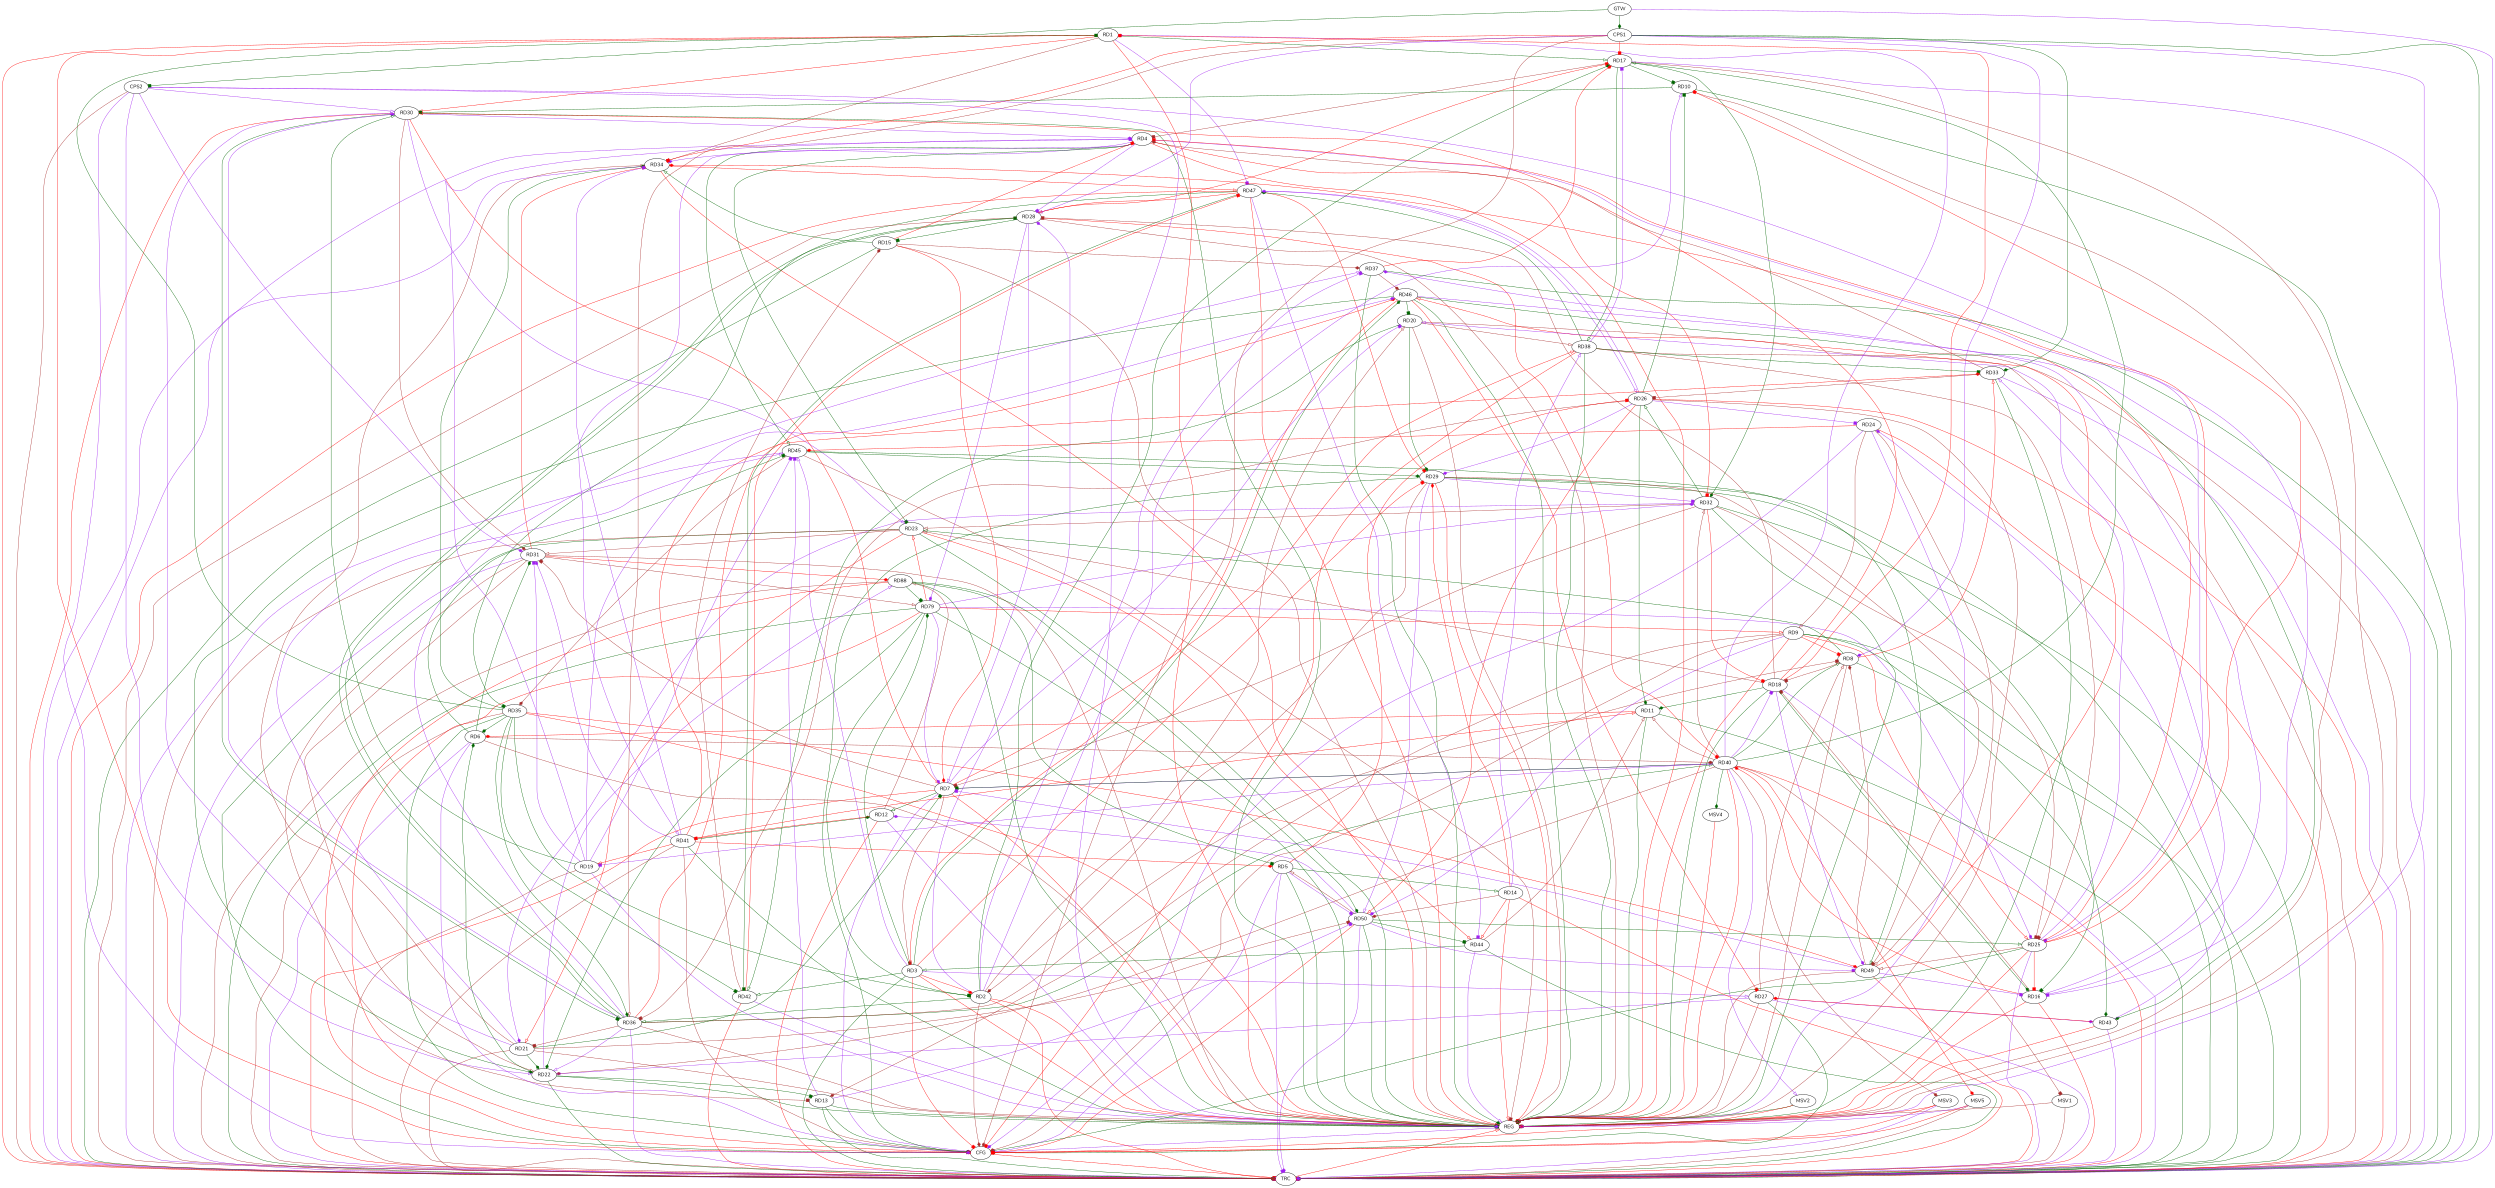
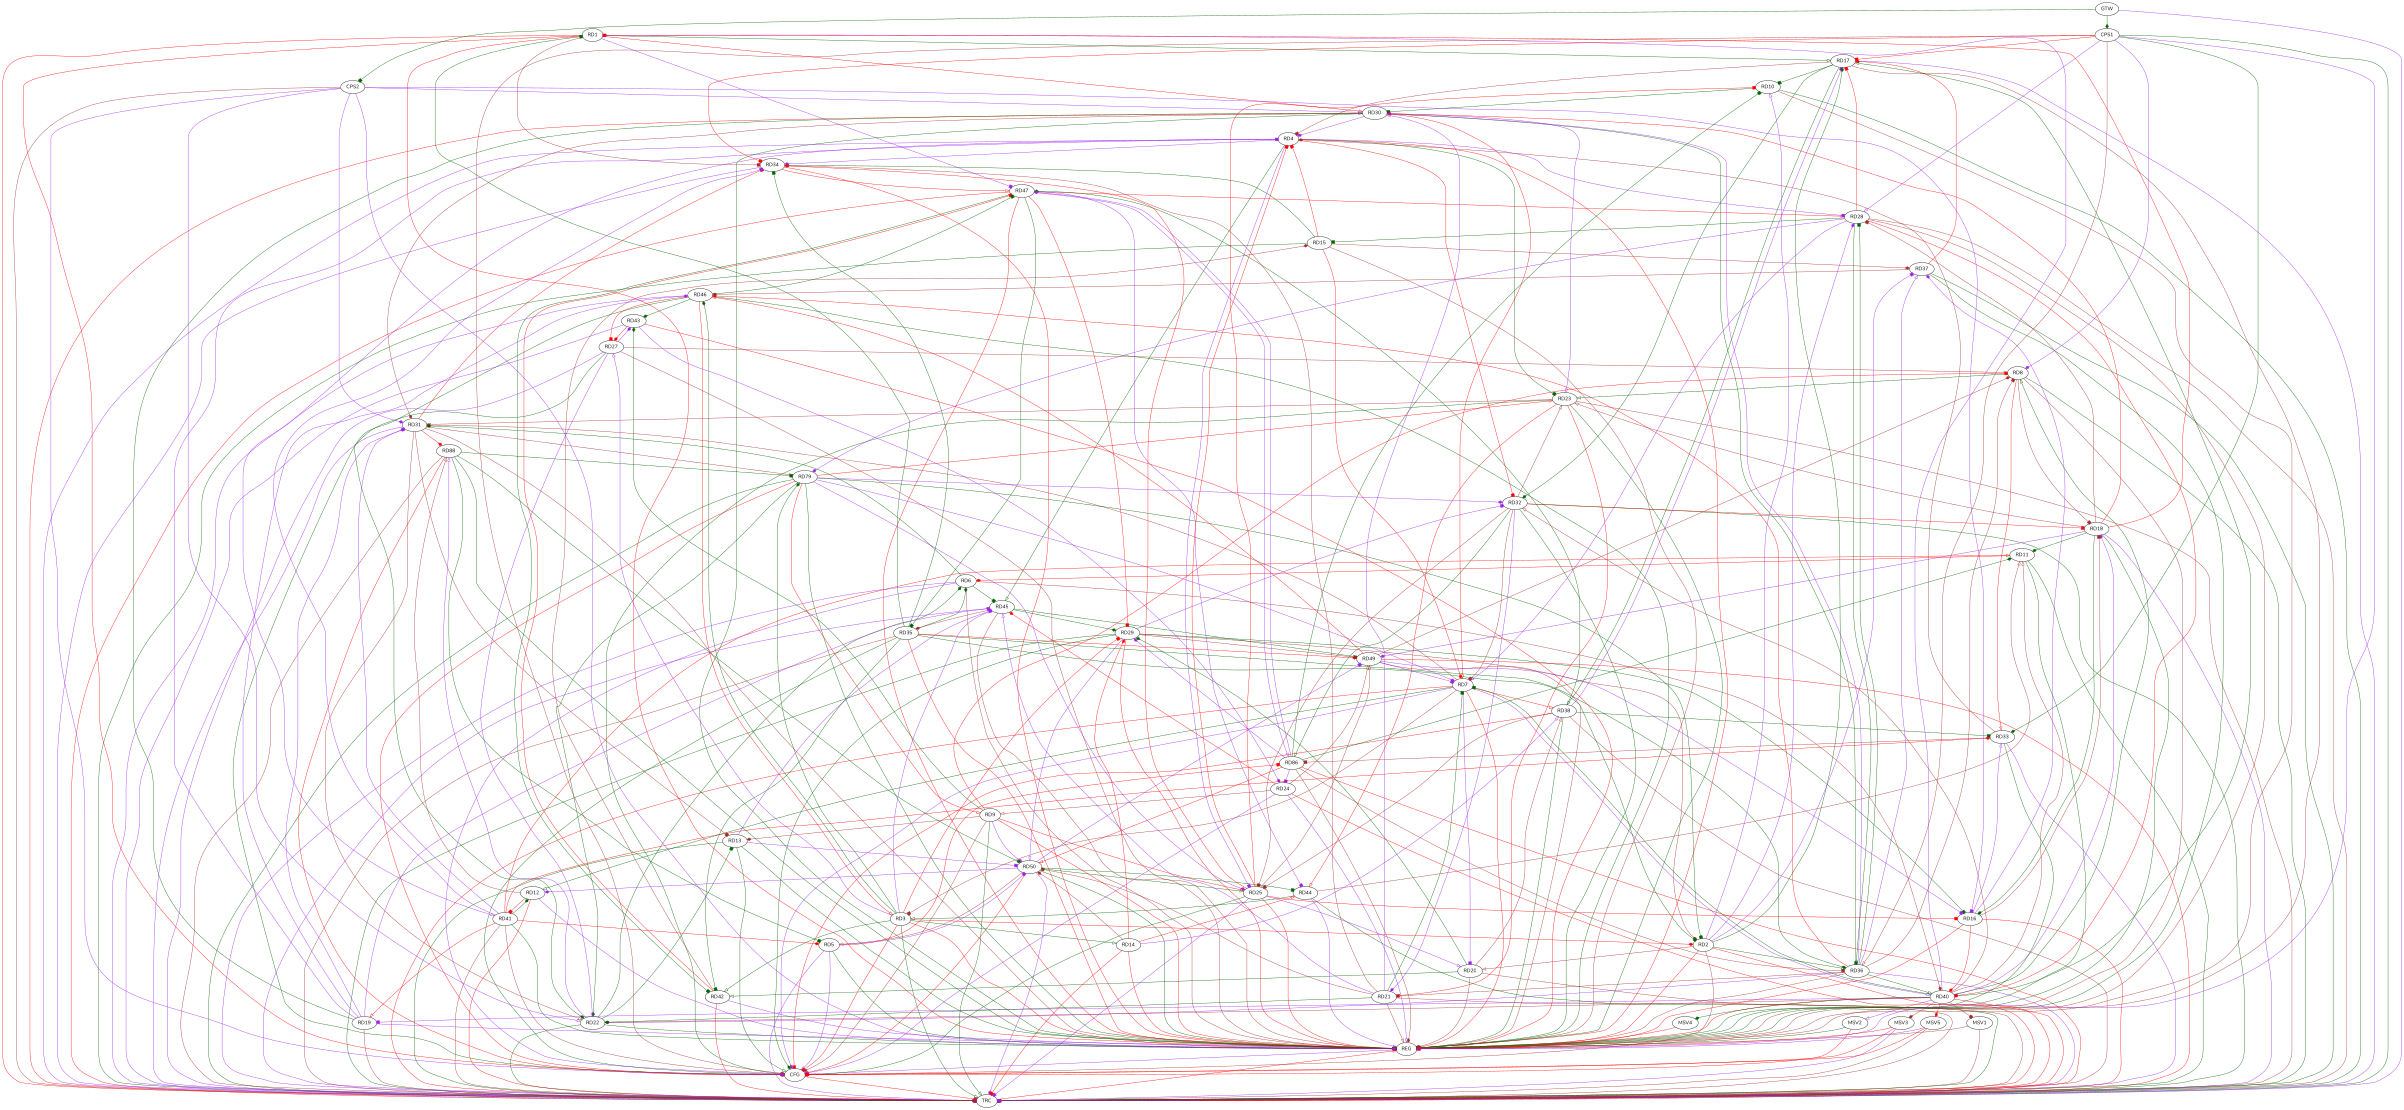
(1407, 306) -> (874, 260)
(1641, 399) -> (1292, 763)
(1399, 880) -> (1012, 932)
